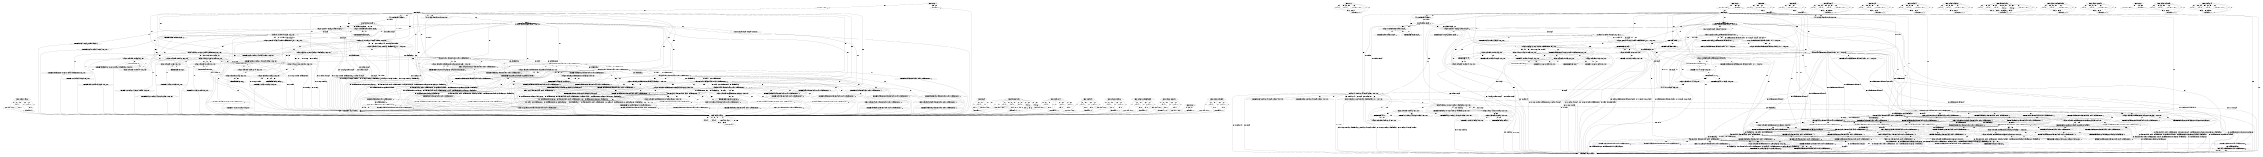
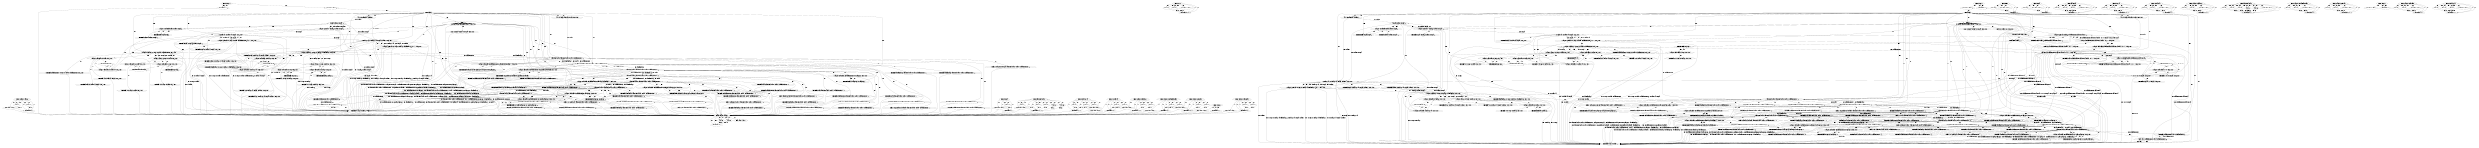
none -> (2005, 29)
(1671, 44) -> (2017, 38)
(1698, 67) -> (2166, 73)
(243, 73) -> (305, 67)
(1717, 79) -> (2145, 79)
